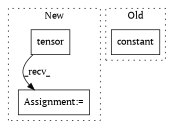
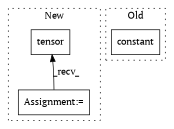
(23, 69) -> (54, 76)
